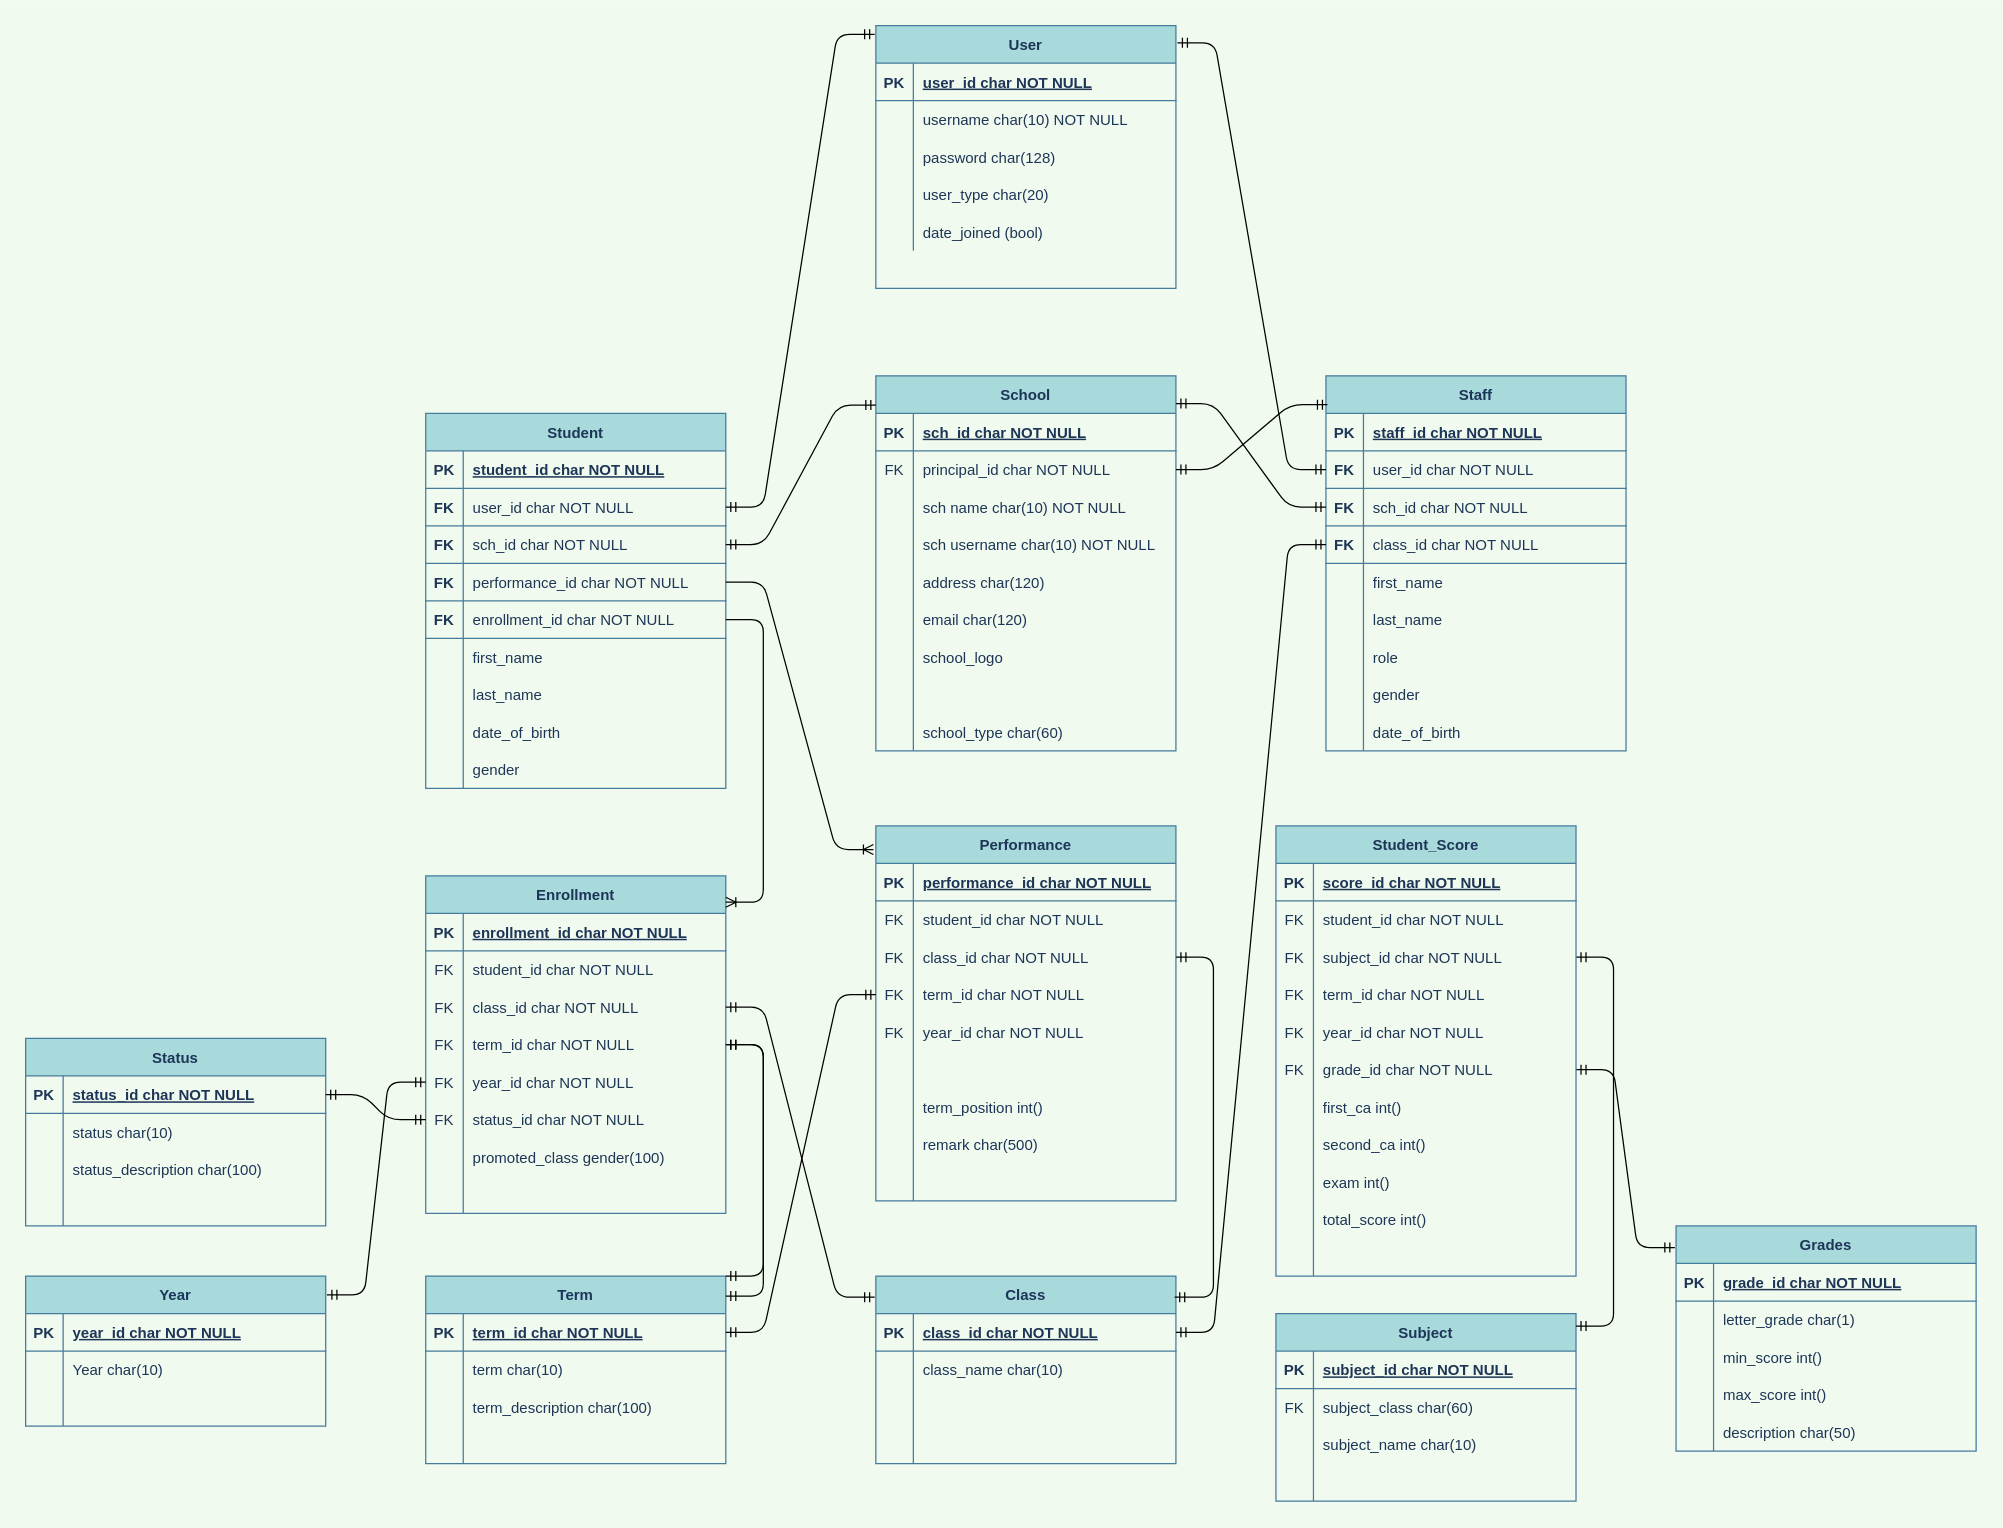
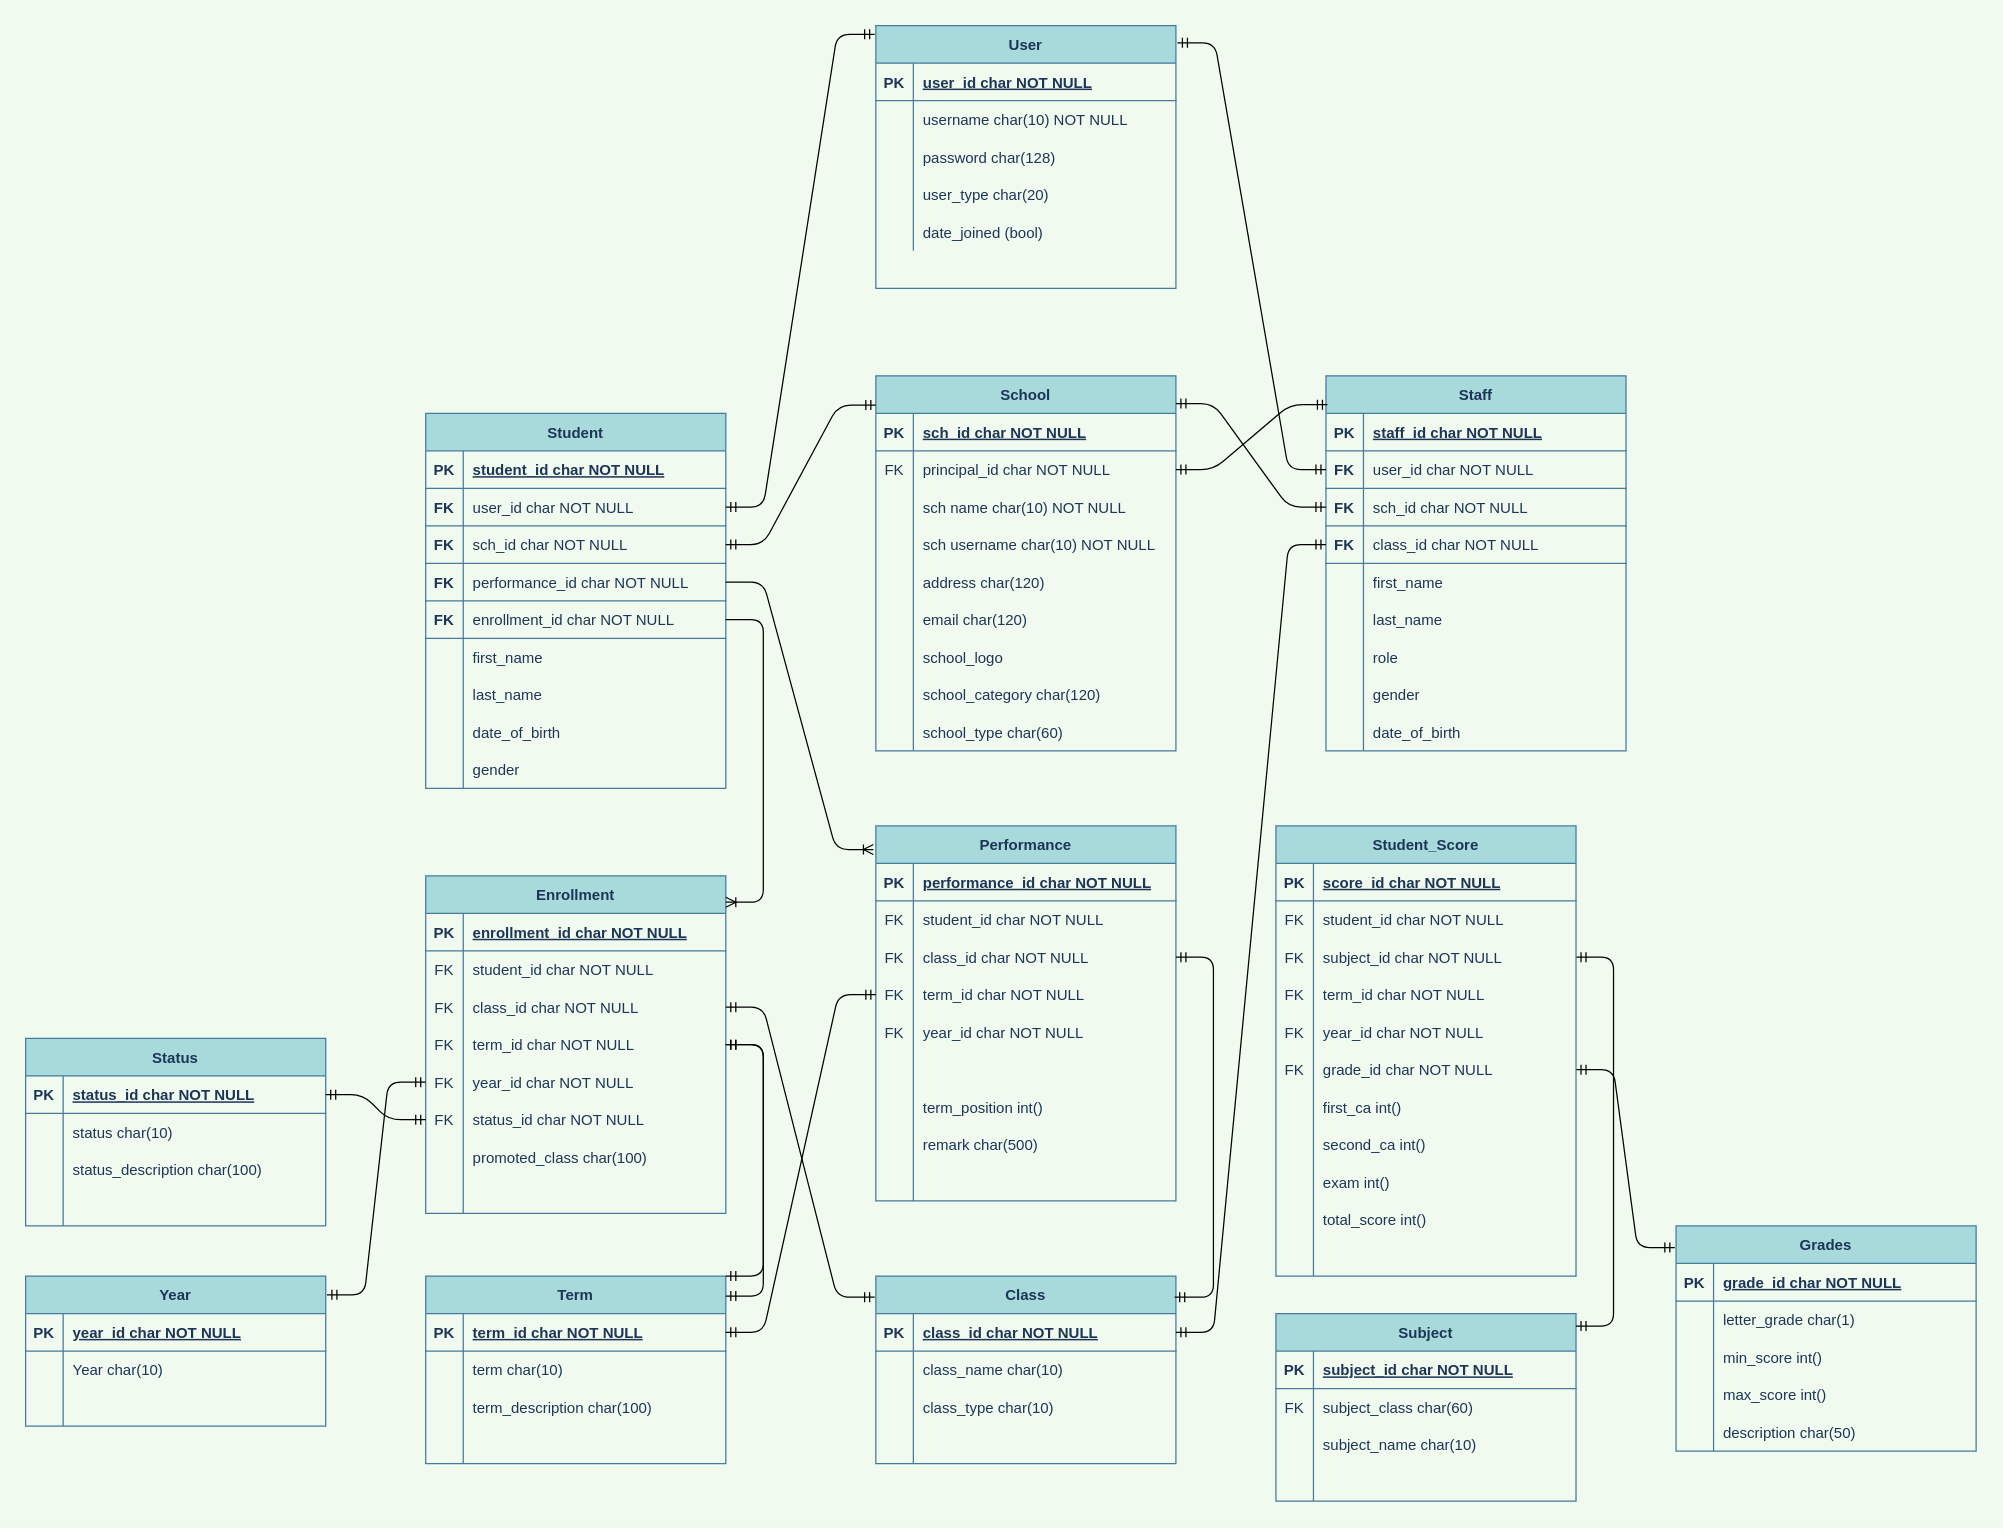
none -> (1044, 694)
(578, 1158) -> (569, 1158)
none -> (1044, 1407)
